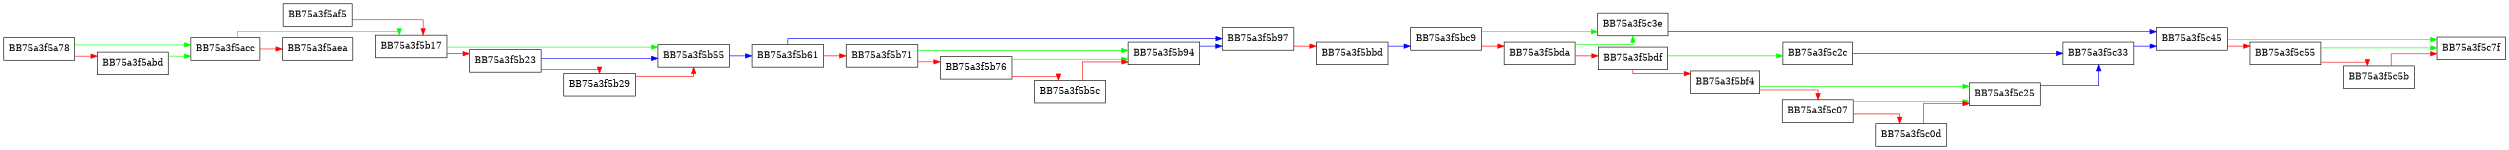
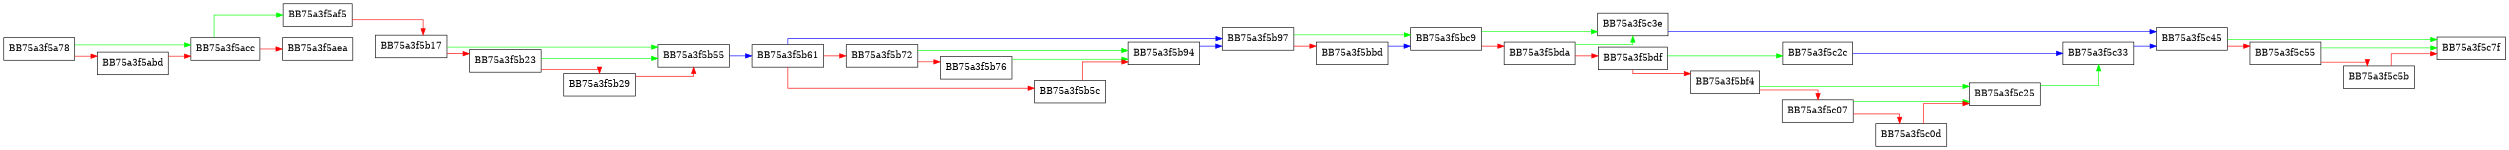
(315, 31) -> (234, 15)
none -> (1349, 35)
(176, 56) -> (176, 56)
(882, 56) -> (882, 56)
(596, 58) -> (596, 58)
(1035, 76) -> (897, 88)
(2077, 86) -> (2077, 86)
